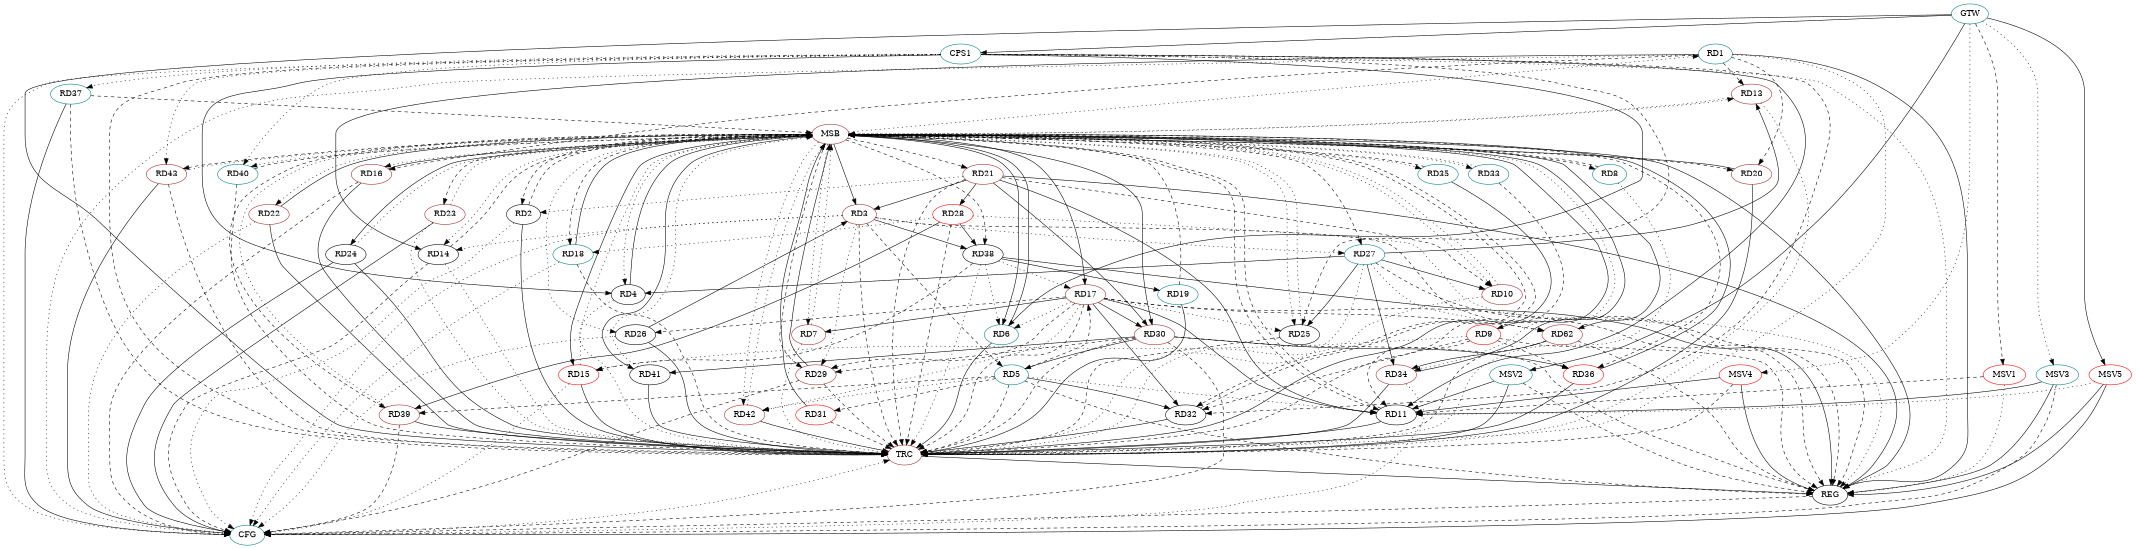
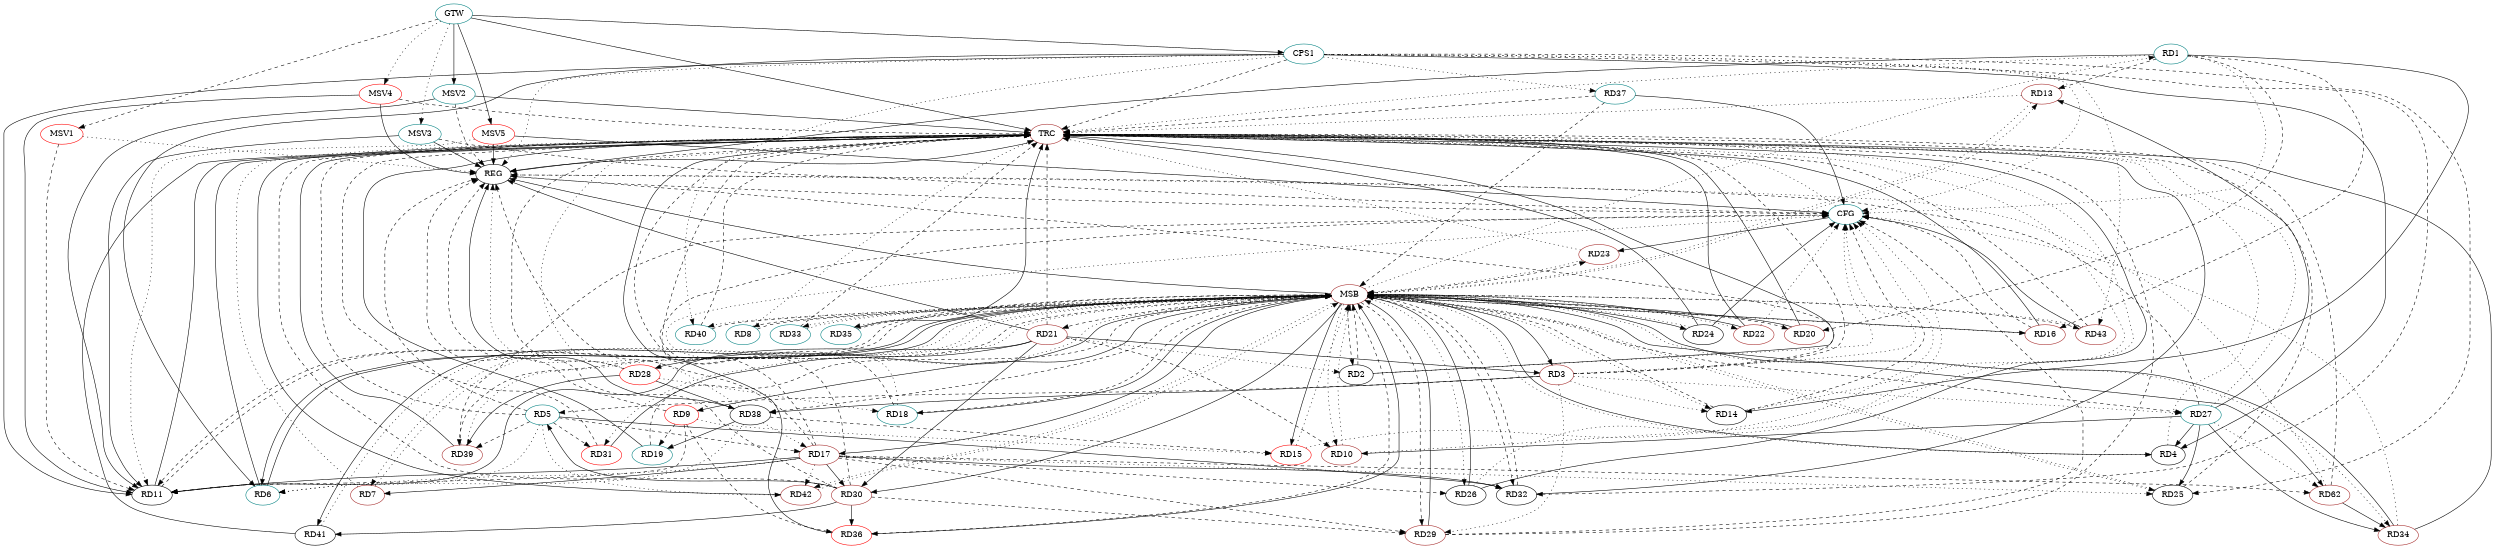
(745, 276) -> (1458, 376)
none -> (1088, 329)
(233, 359) -> (1701, 238)
(1338, 372) -> (671, 430)
(1696, 402) -> (1813, 196)
(718, 449) -> none
